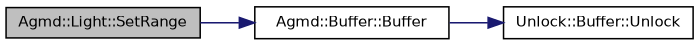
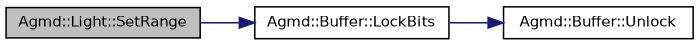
(352, 23) -> (352, 23)
(598, 23) -> (598, 23)
